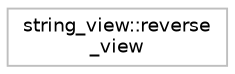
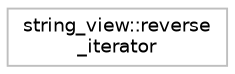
(117, 37) -> (117, 37)
